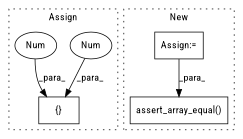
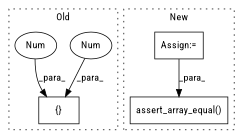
(63, 18) -> (63, 18)
